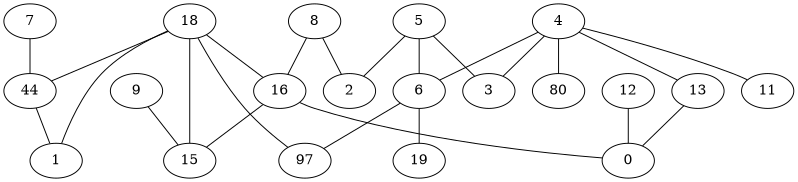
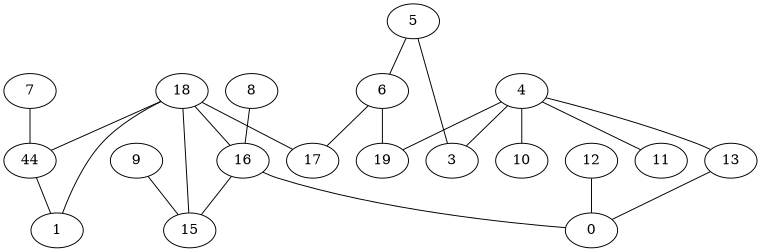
(489, 56) -> (452, 126)
(349, 91) -> none
(559, 91) -> (522, 161)
(305, 161) -> (313, 161)
